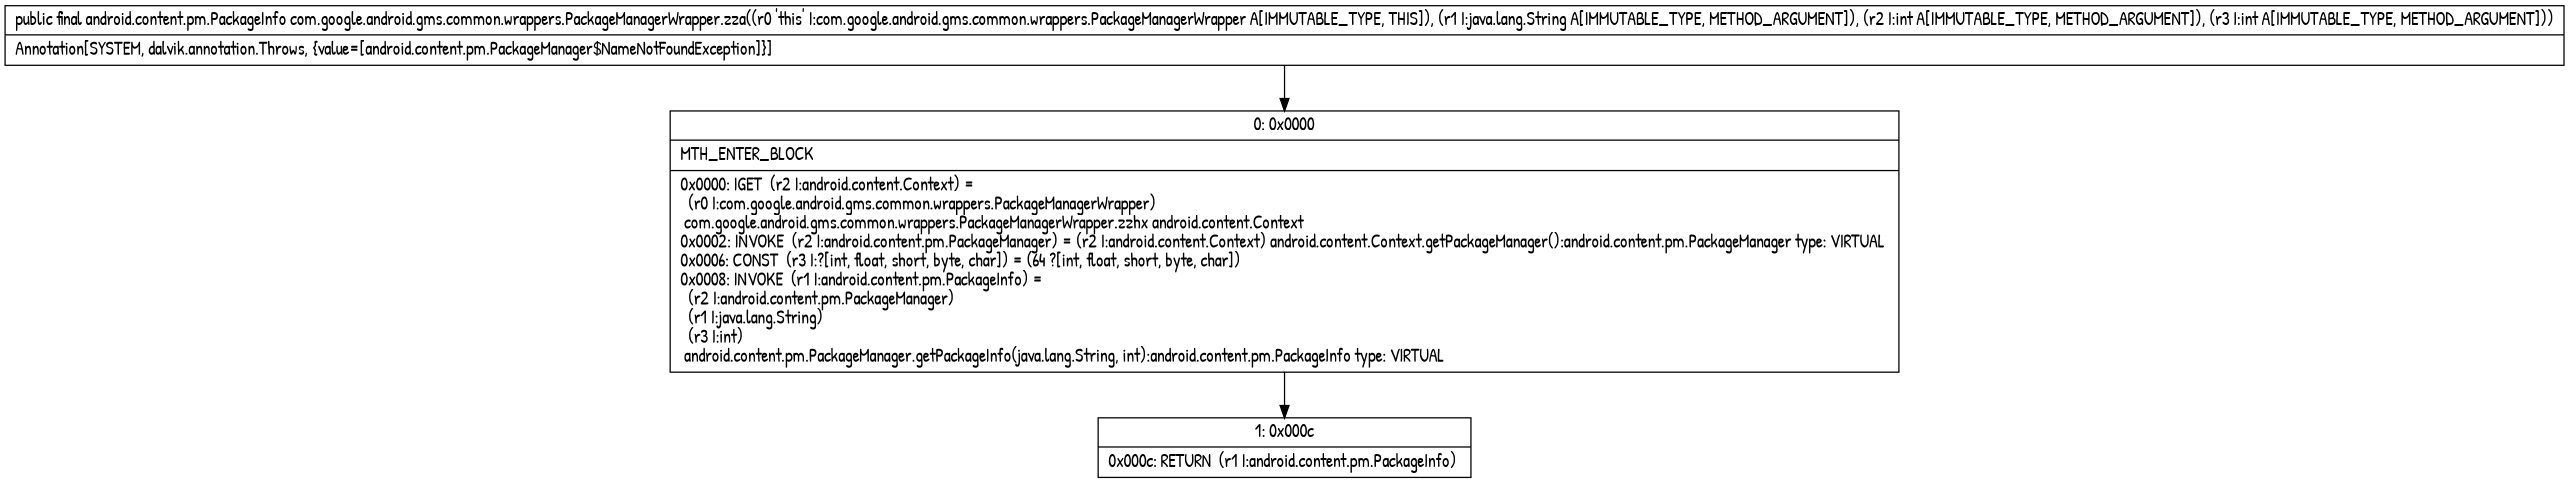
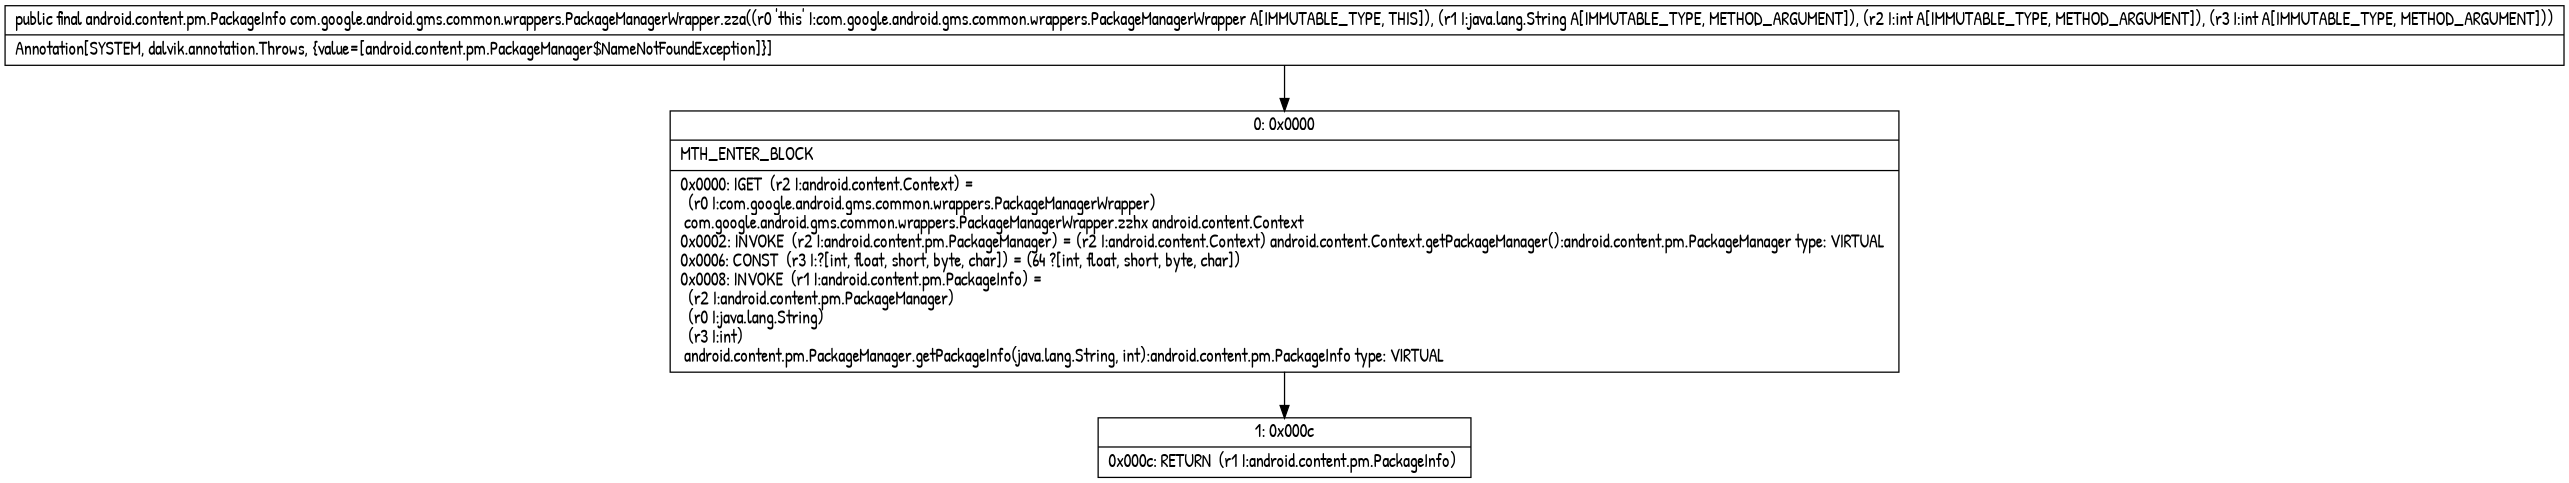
(752, 318) -> (753, 318)
